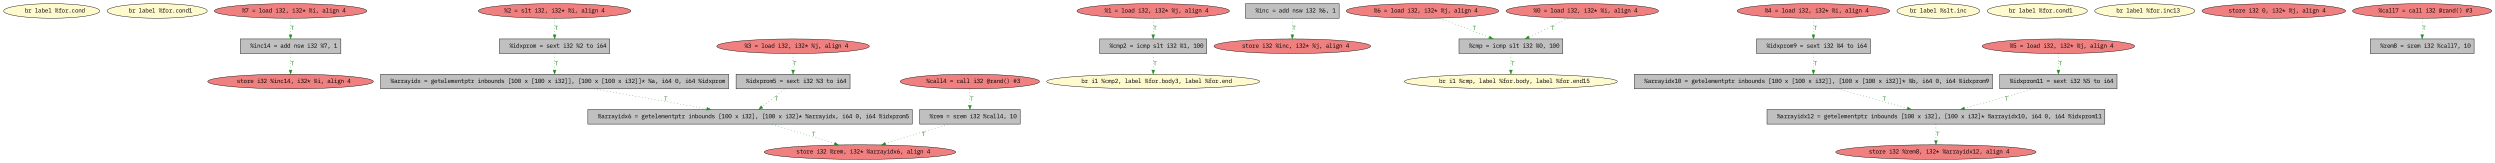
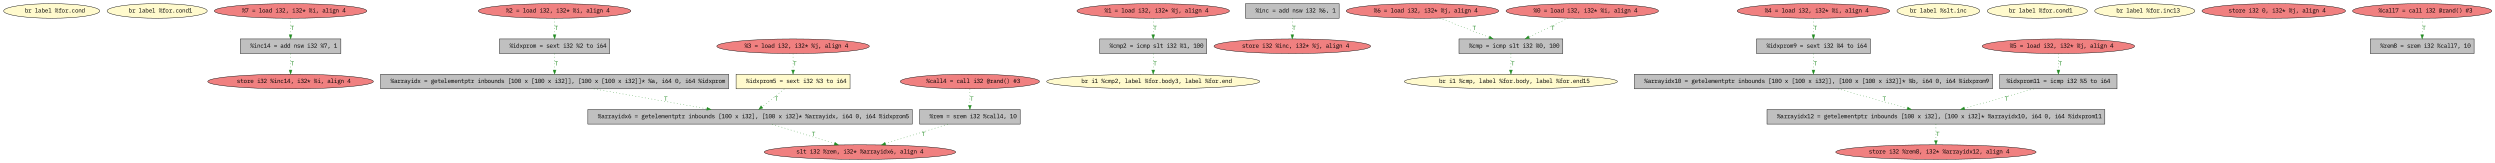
(555, 11) -> (555, 11)
(793, 82) -> (793, 82)
(2058, 82) -> (2058, 82)
(860, 152) -> (860, 152)
